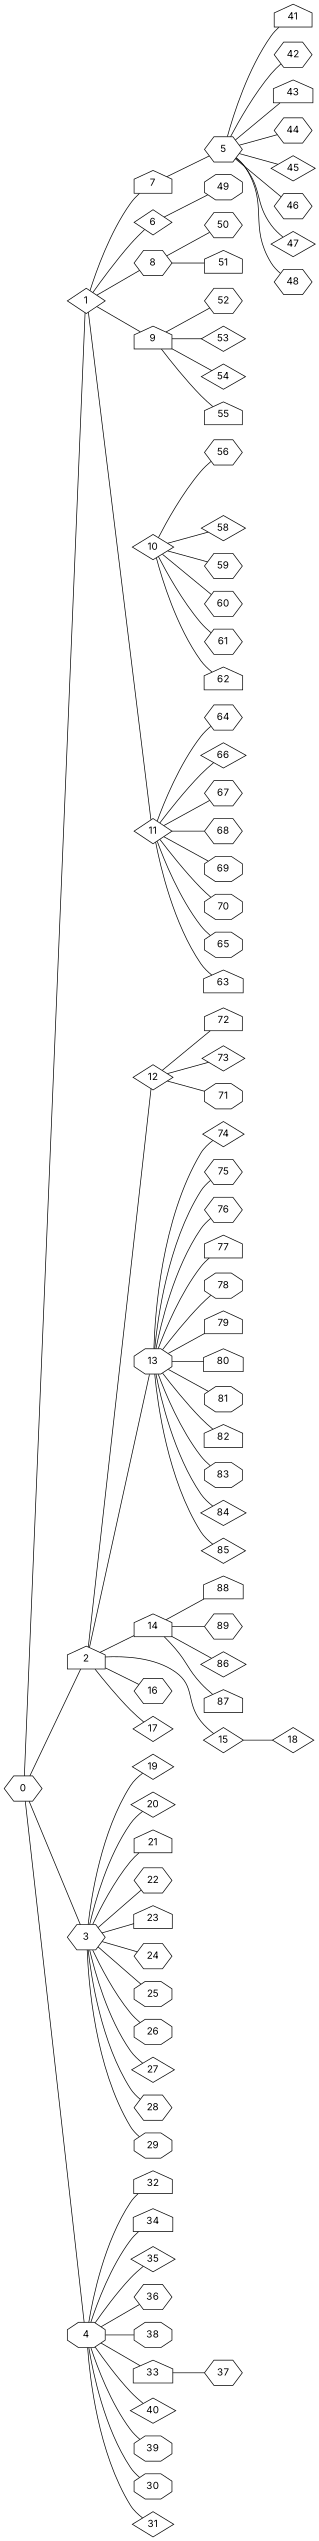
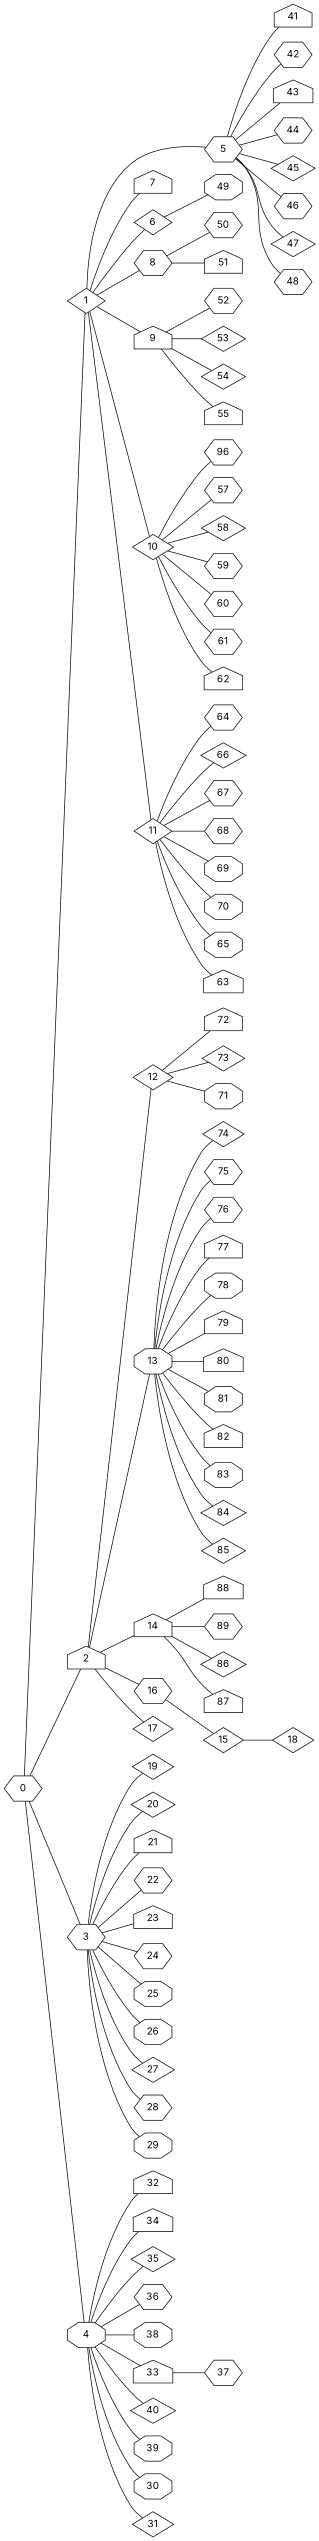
(188, 166) -> (113, 186)
none -> (120, 424)
(223, 452) -> (223, 452)
none -> (223, 490)
(176, 1672) -> (190, 1717)
